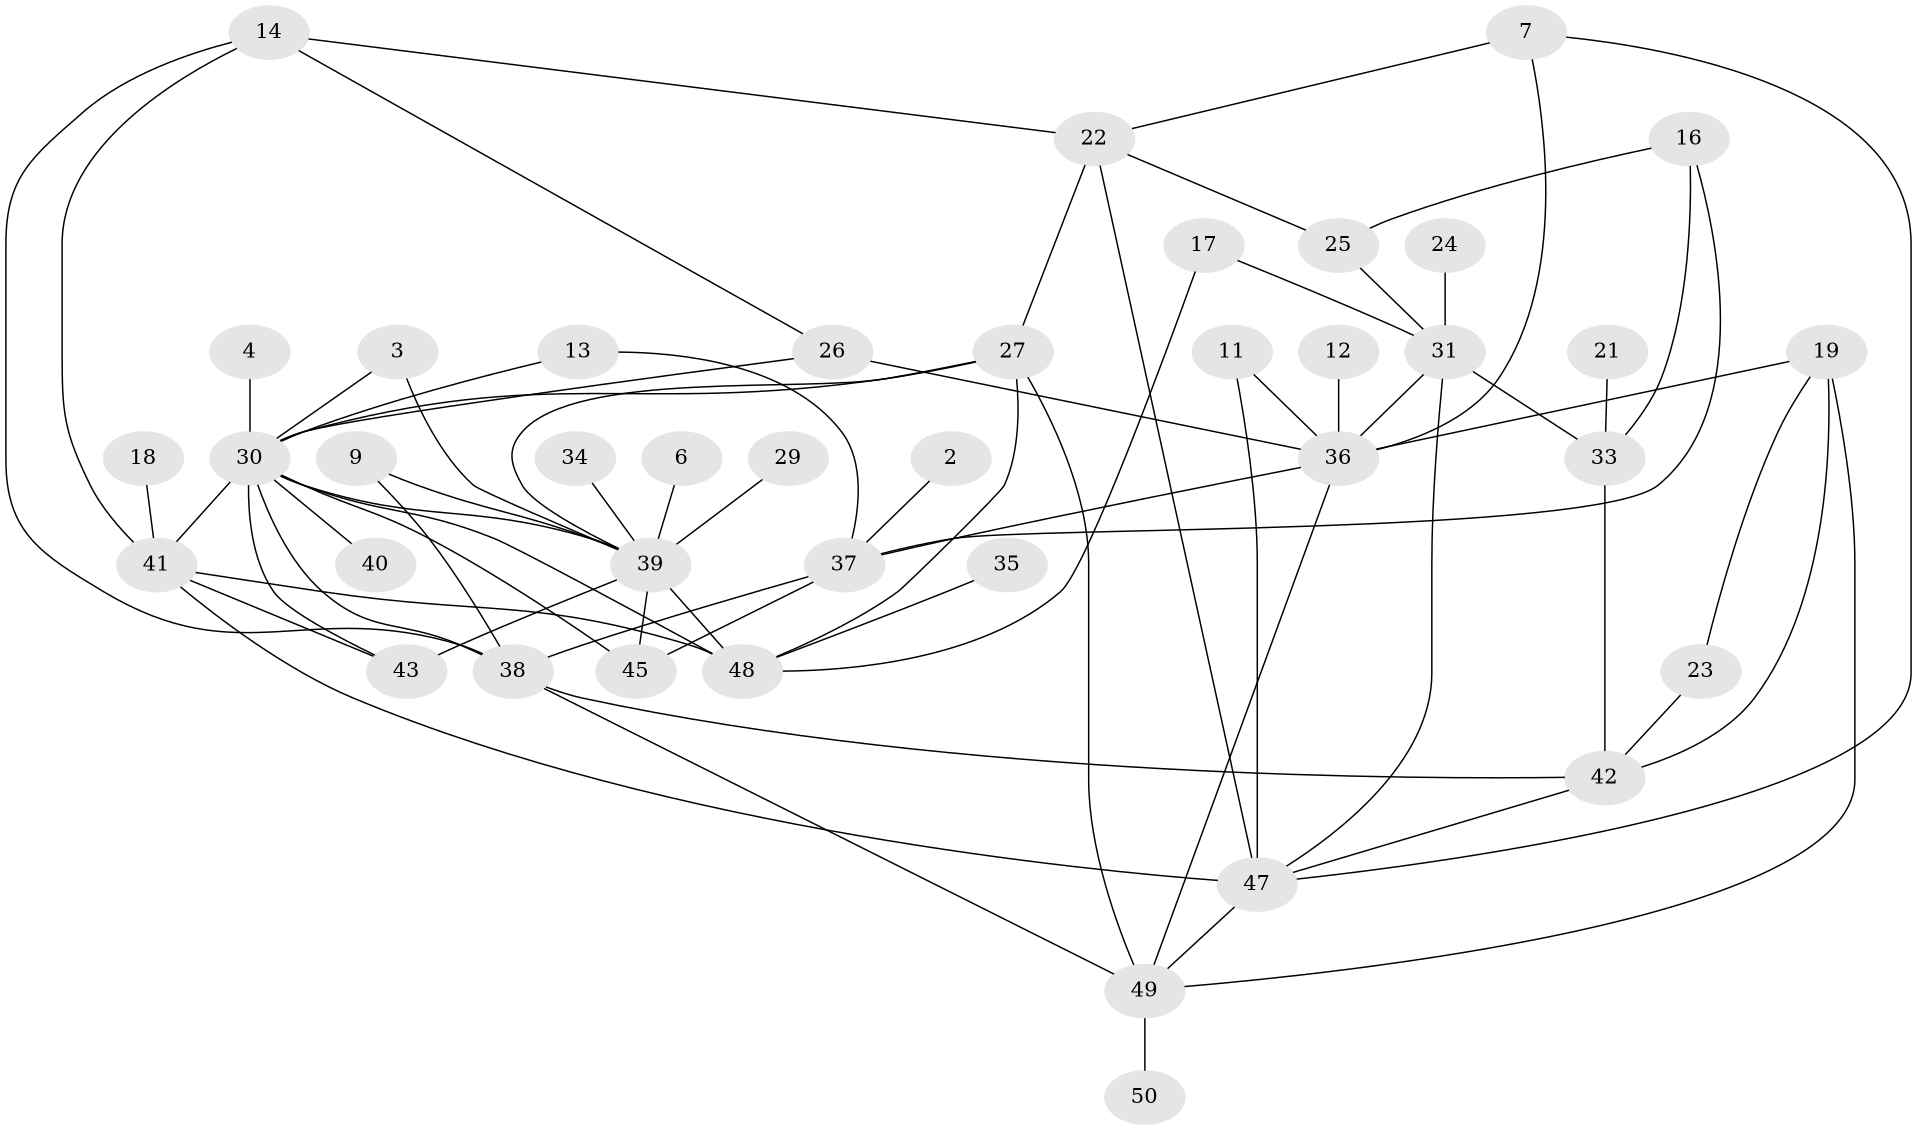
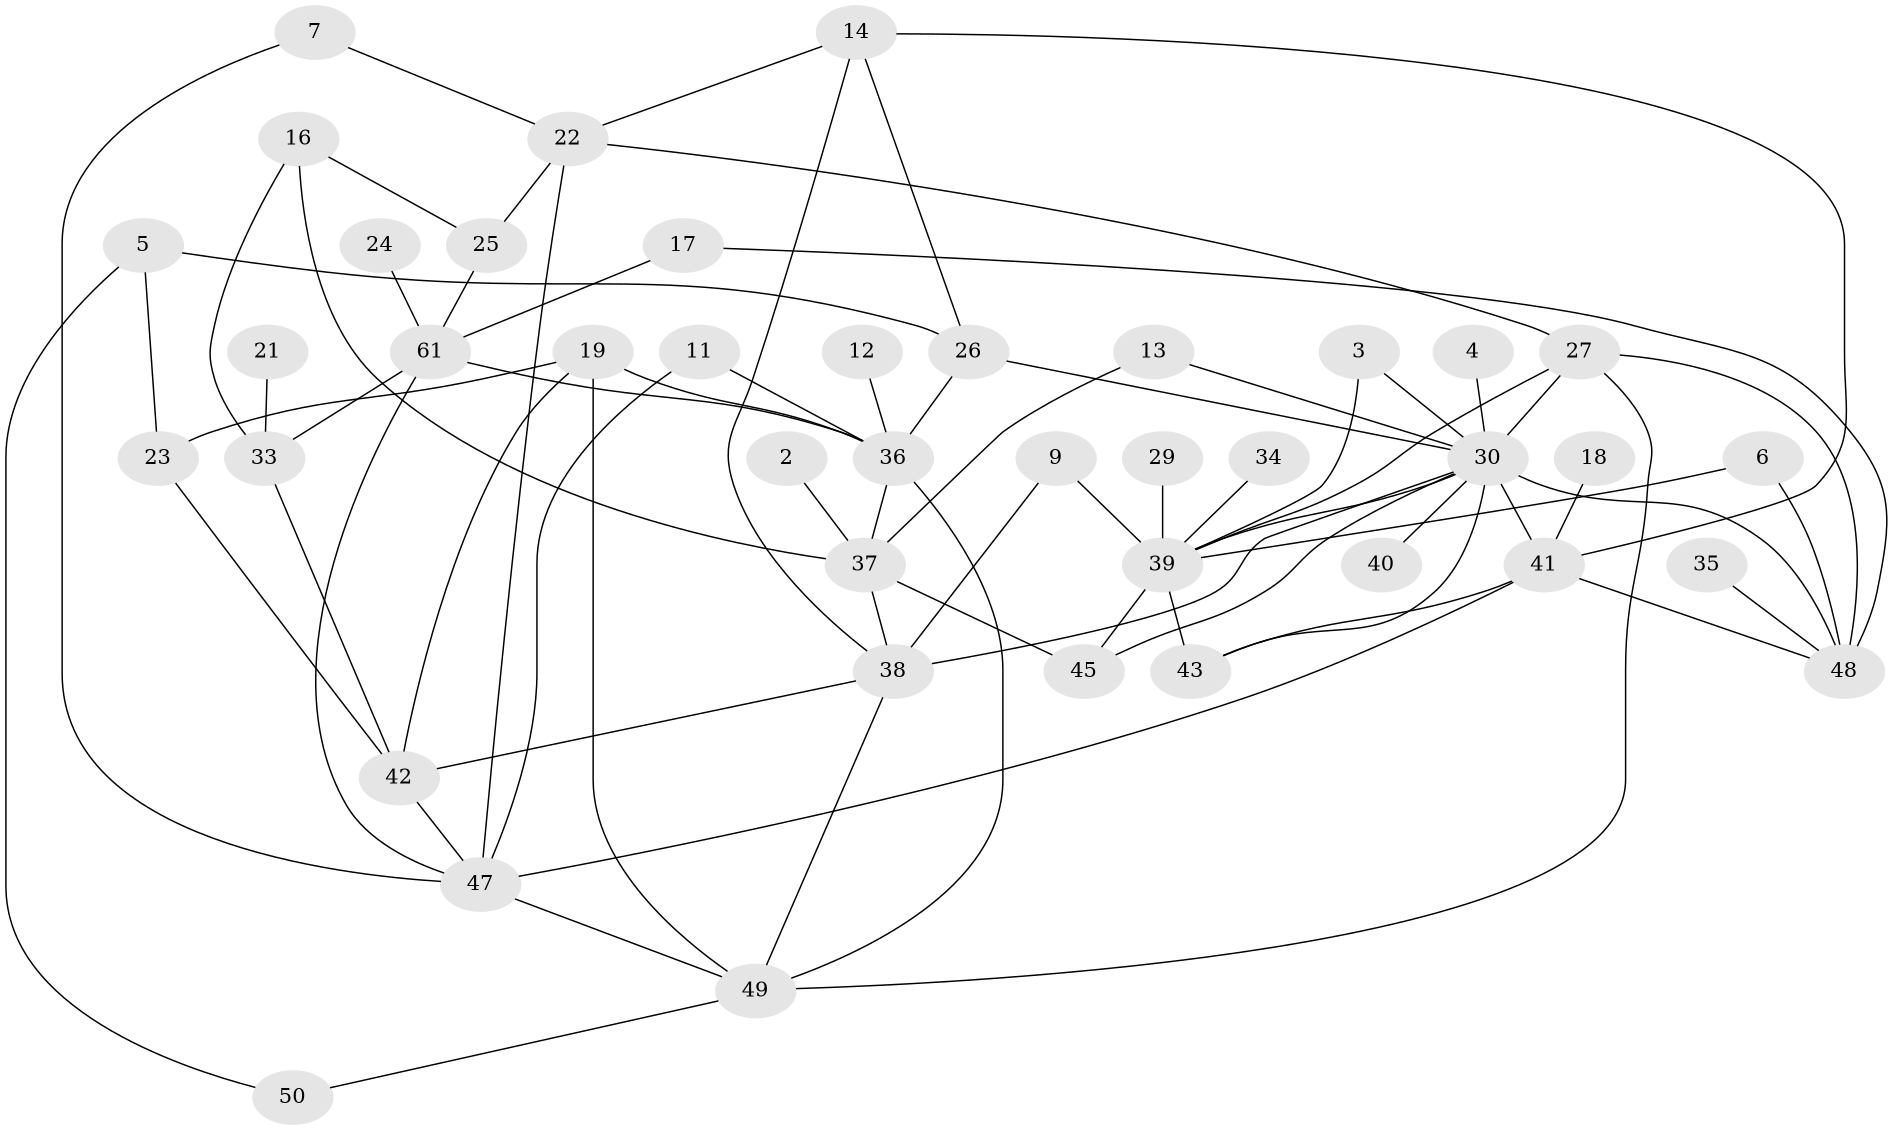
none -> (143, 246)
(1535, 294) -> none
(1445, 352) -> (430, 352)
(698, 620) -> (1817, 561)
